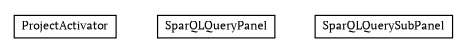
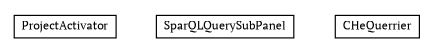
(216, 26) -> none
none -> (377, 26)
